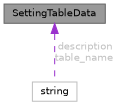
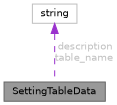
(55, 58) -> (55, 58)
